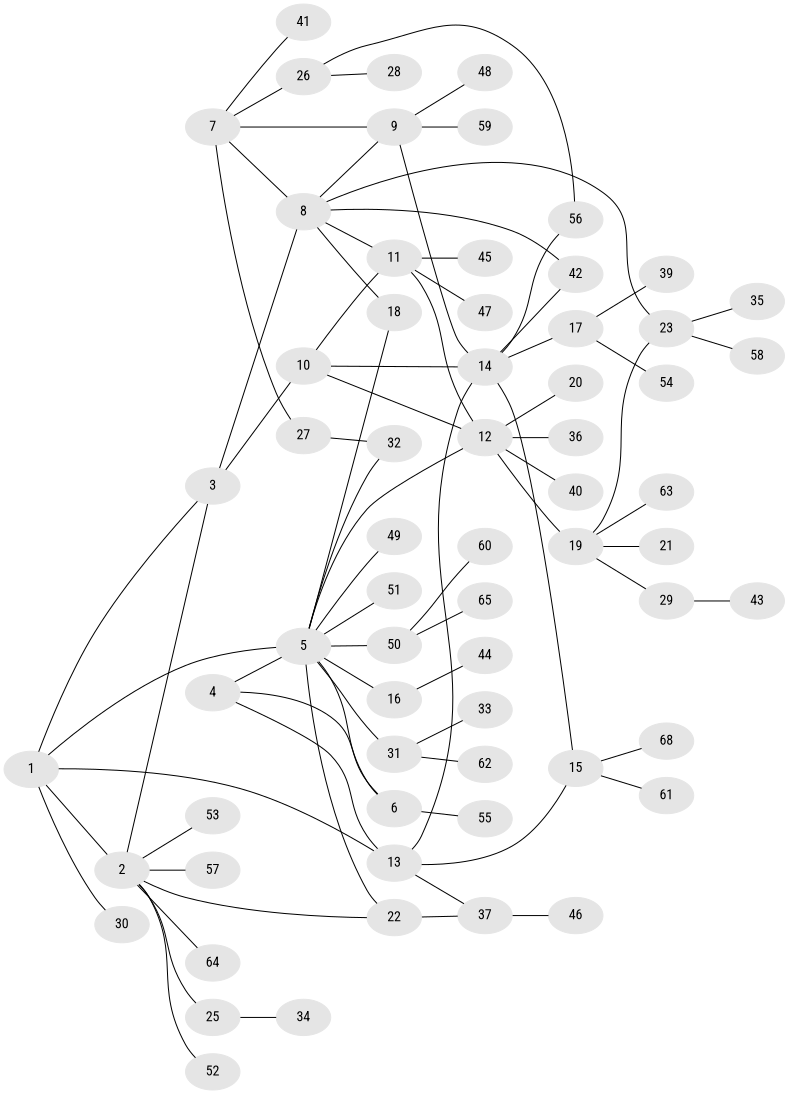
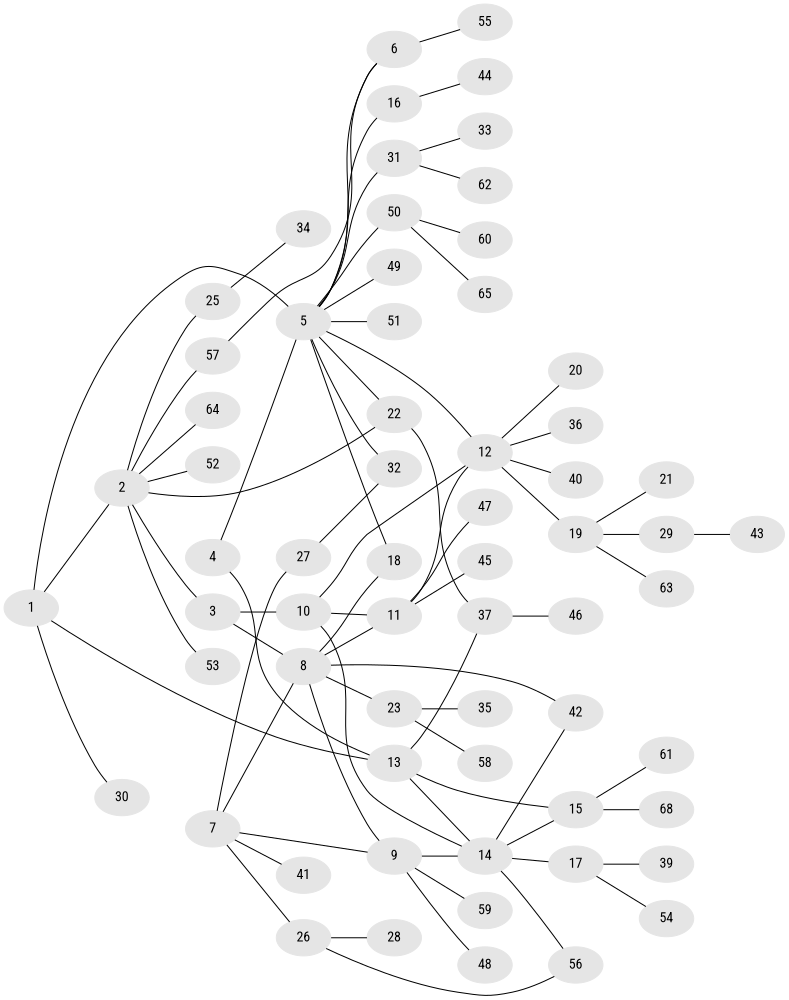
(621, 438) -> none
(104, 618) -> none
(329, 716) -> (339, 241)
